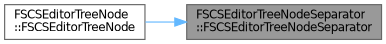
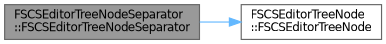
(160, 22) -> (215, 22)
